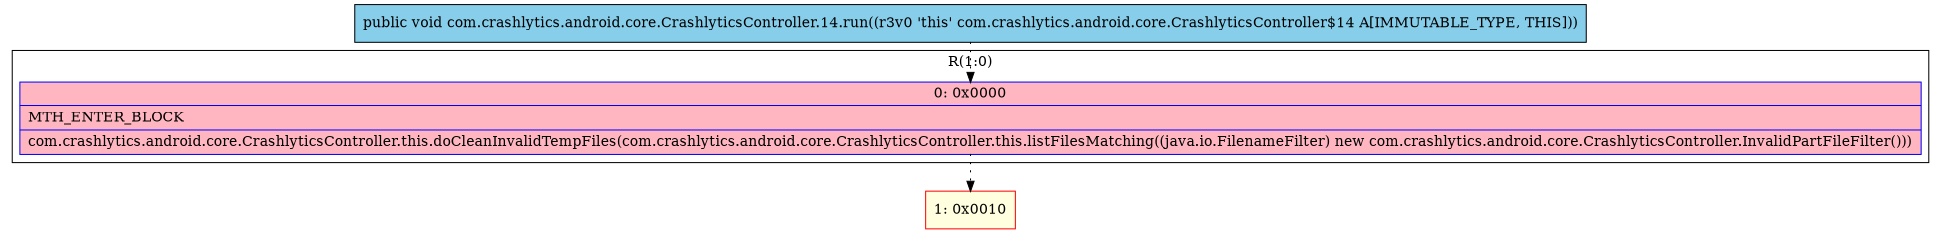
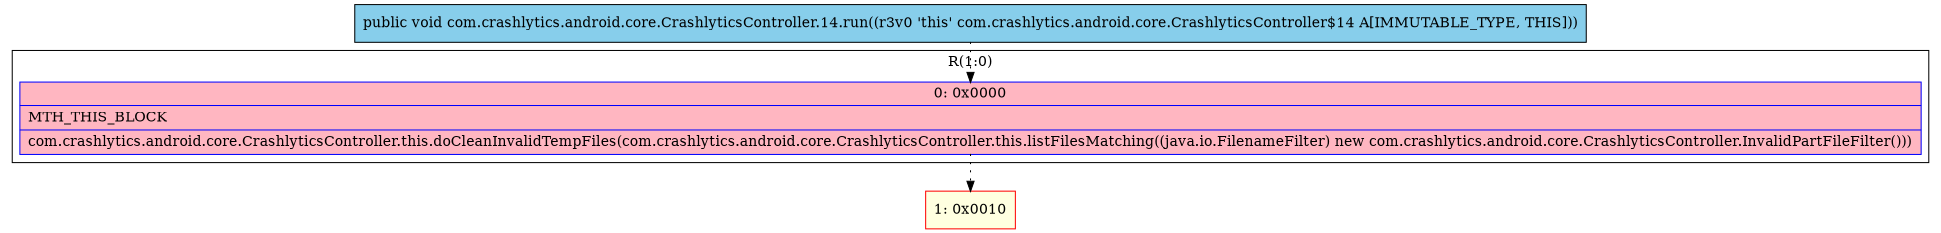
(107, 117) -> (98, 117)
